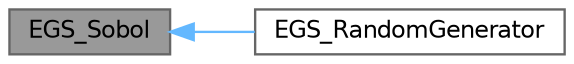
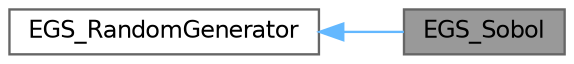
(224, 32) -> (374, 32)
